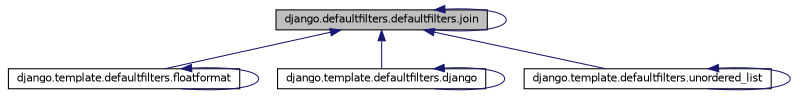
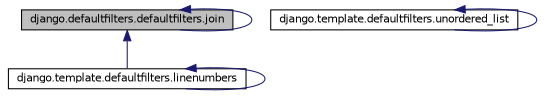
(520, 50) -> none
(124, 79) -> none
(382, 79) -> (127, 79)
